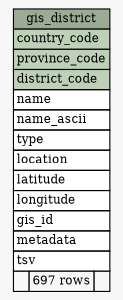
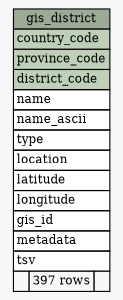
(62, 281) -> (62, 281)
